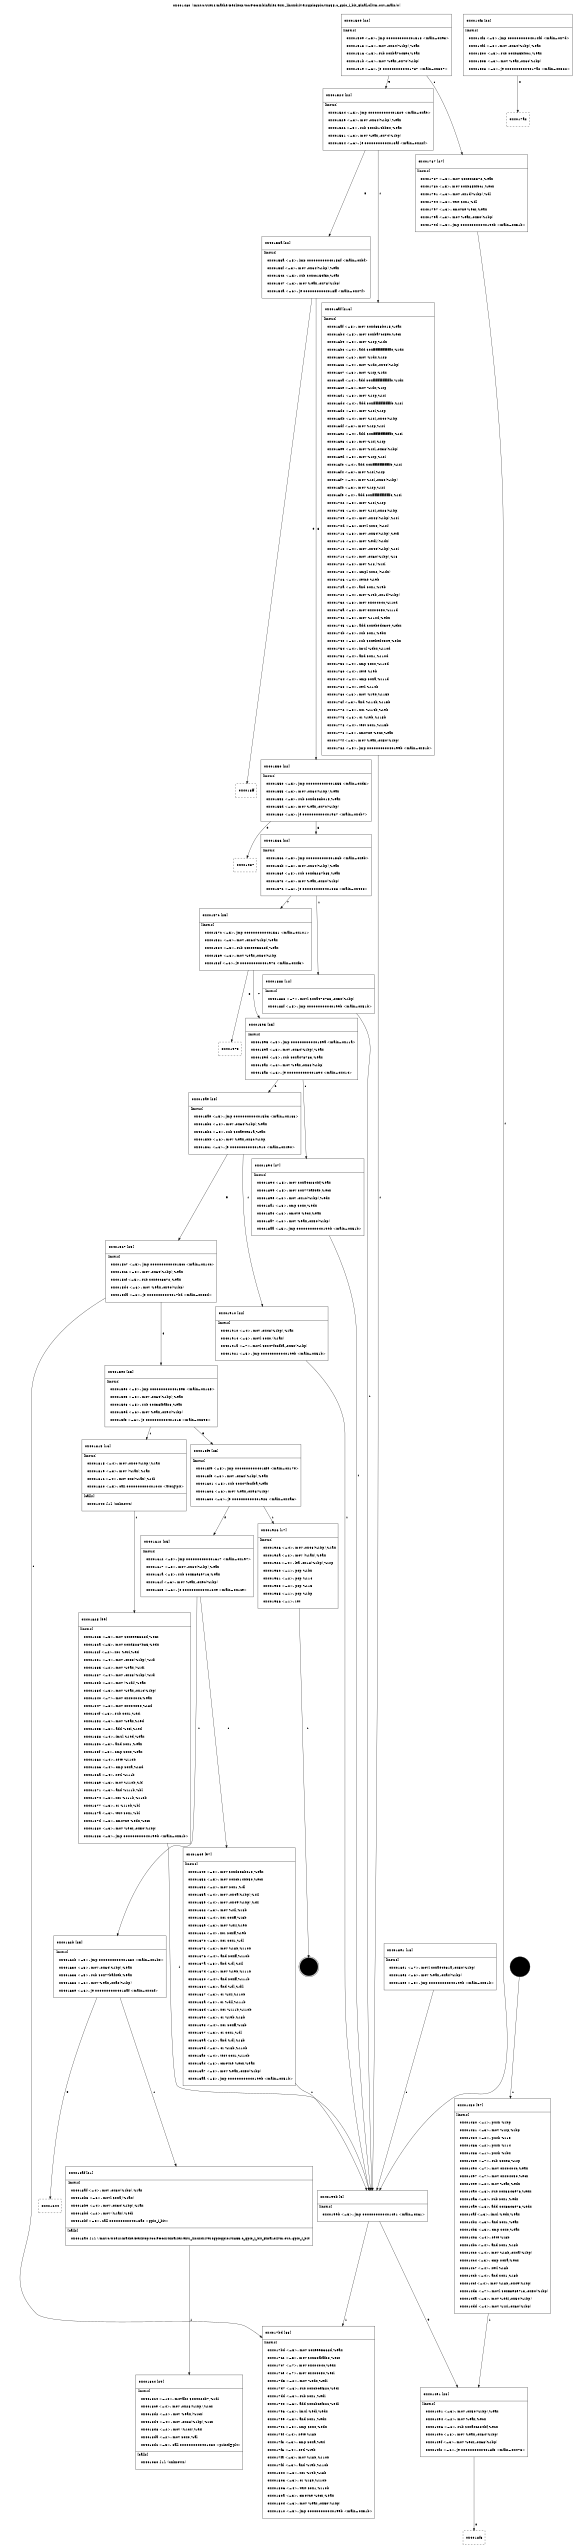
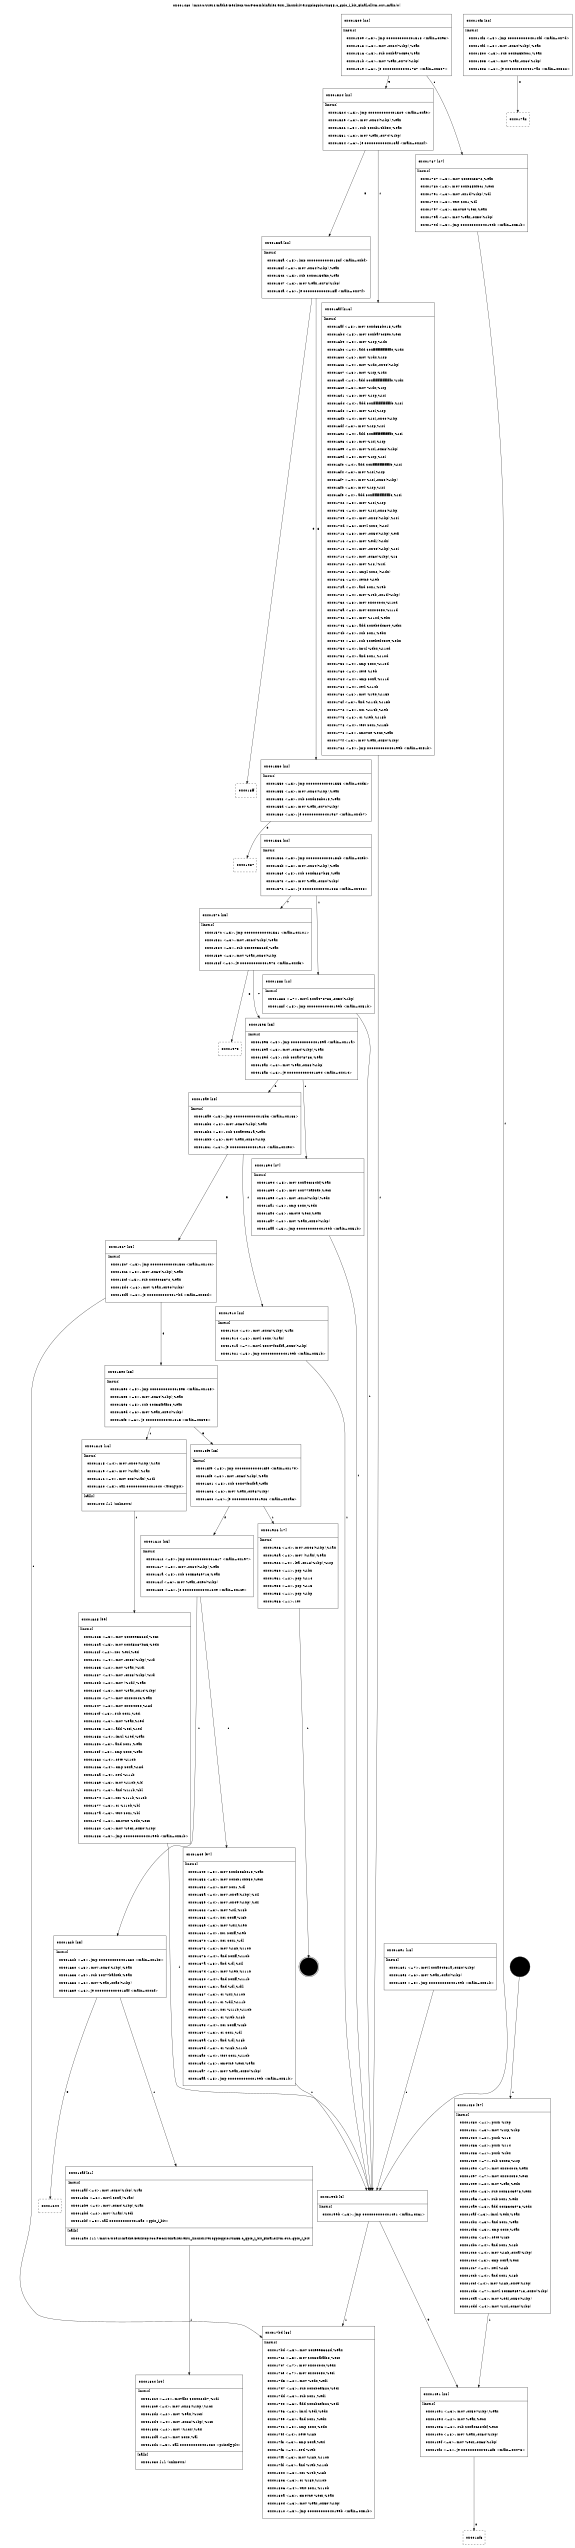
(316, 826) -> none
